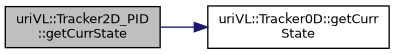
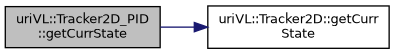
(298, 27) -> (298, 27)
